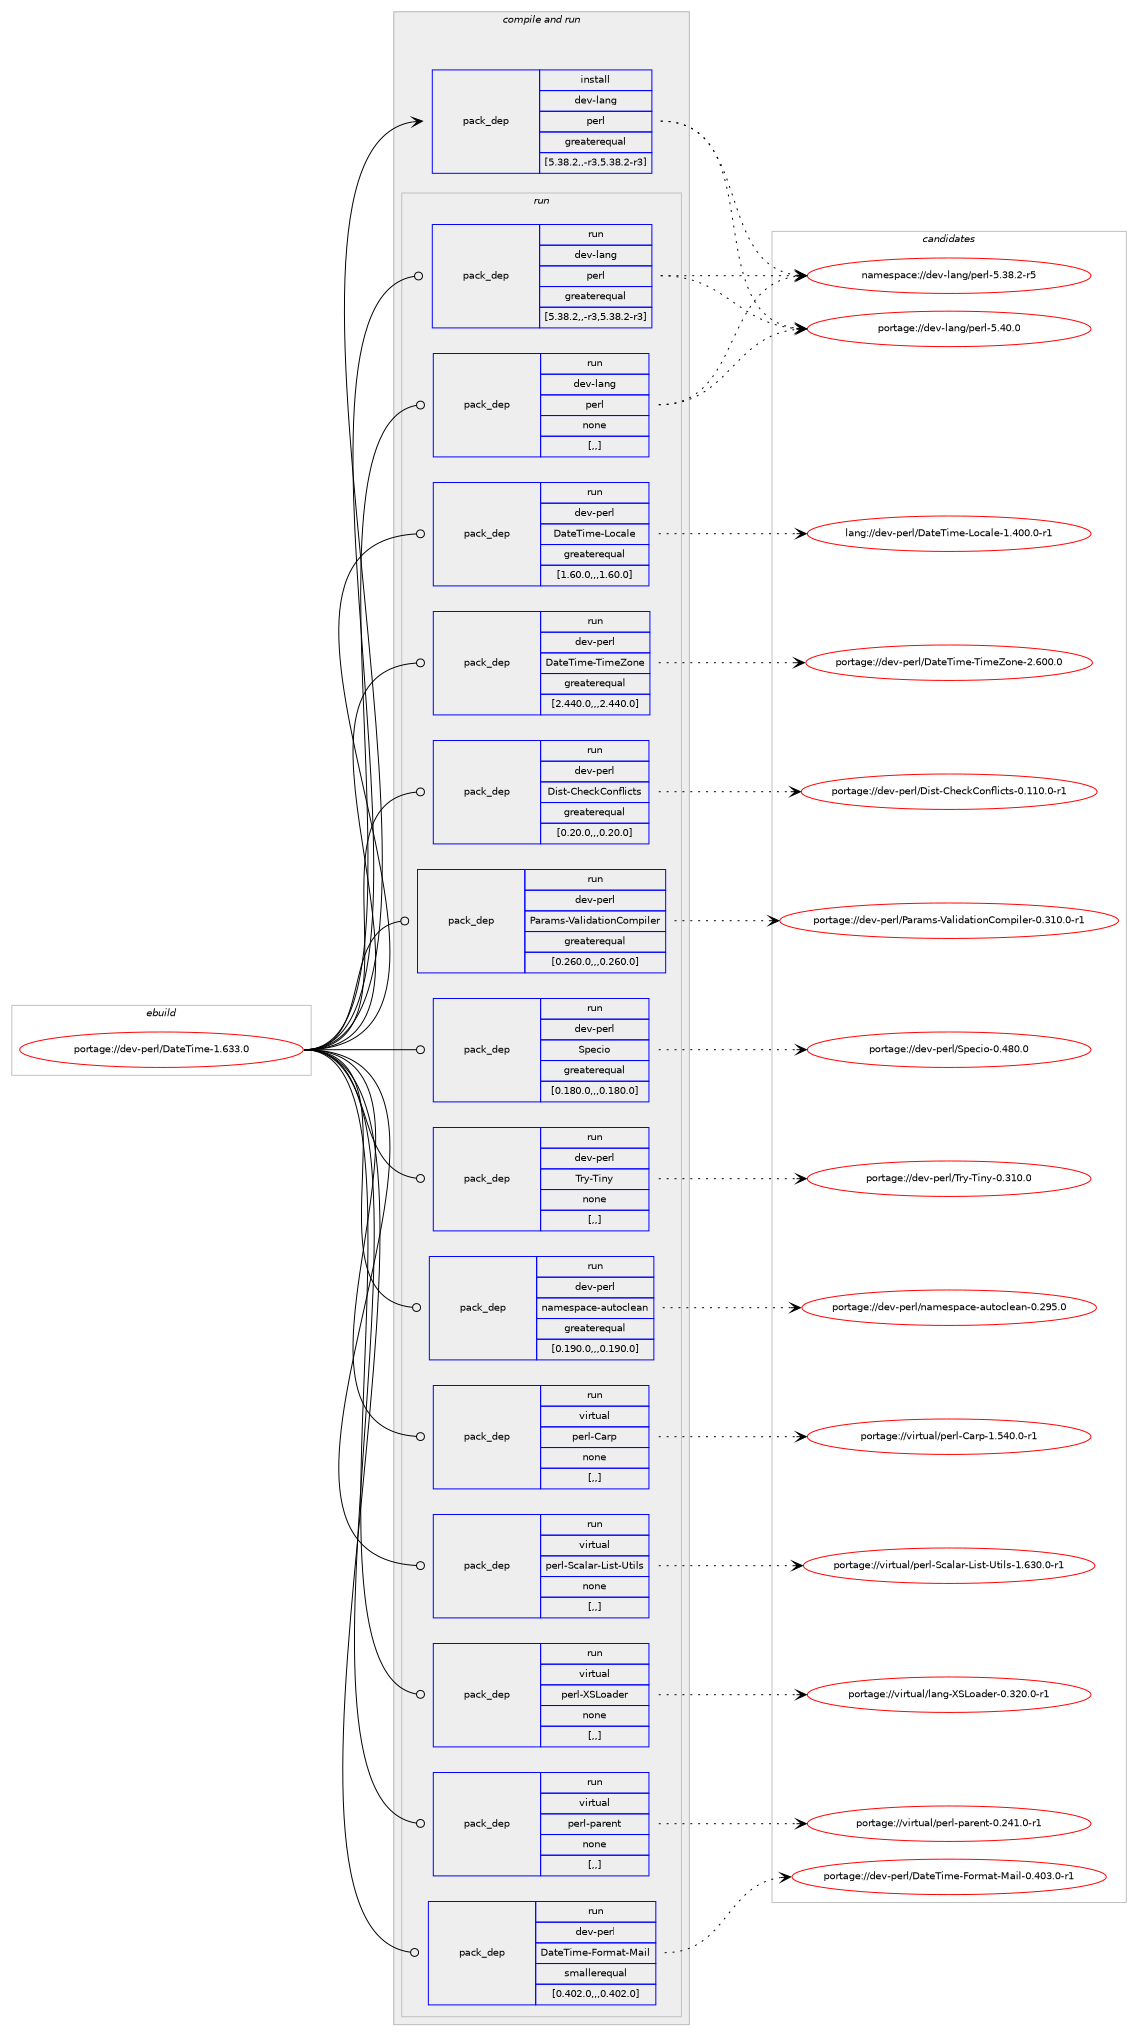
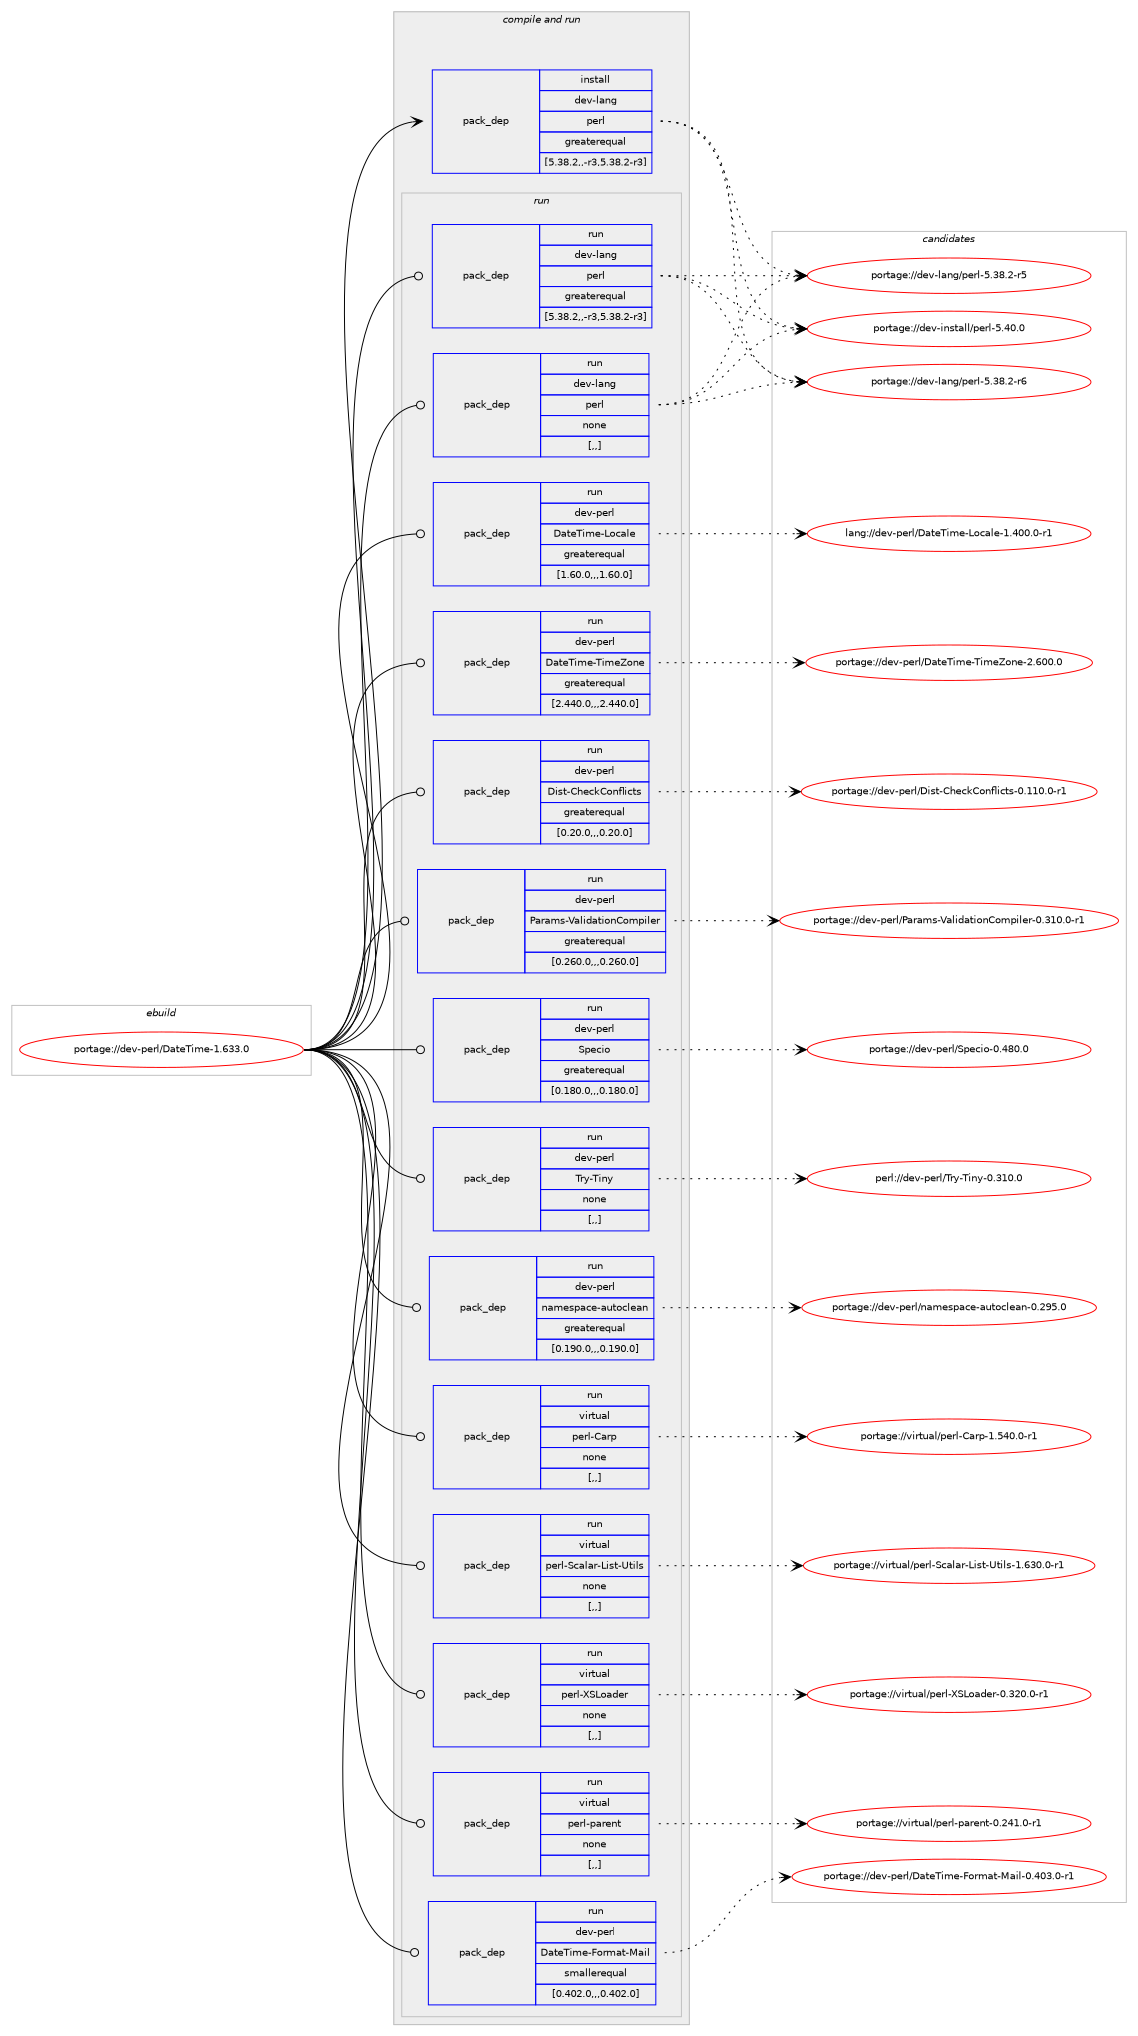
(949, 276) -> (949, 276)
(949, 329) -> (949, 329)
none -> (949, 382)
(949, 1179) -> (949, 1179)
(949, 1695) -> (949, 1695)
